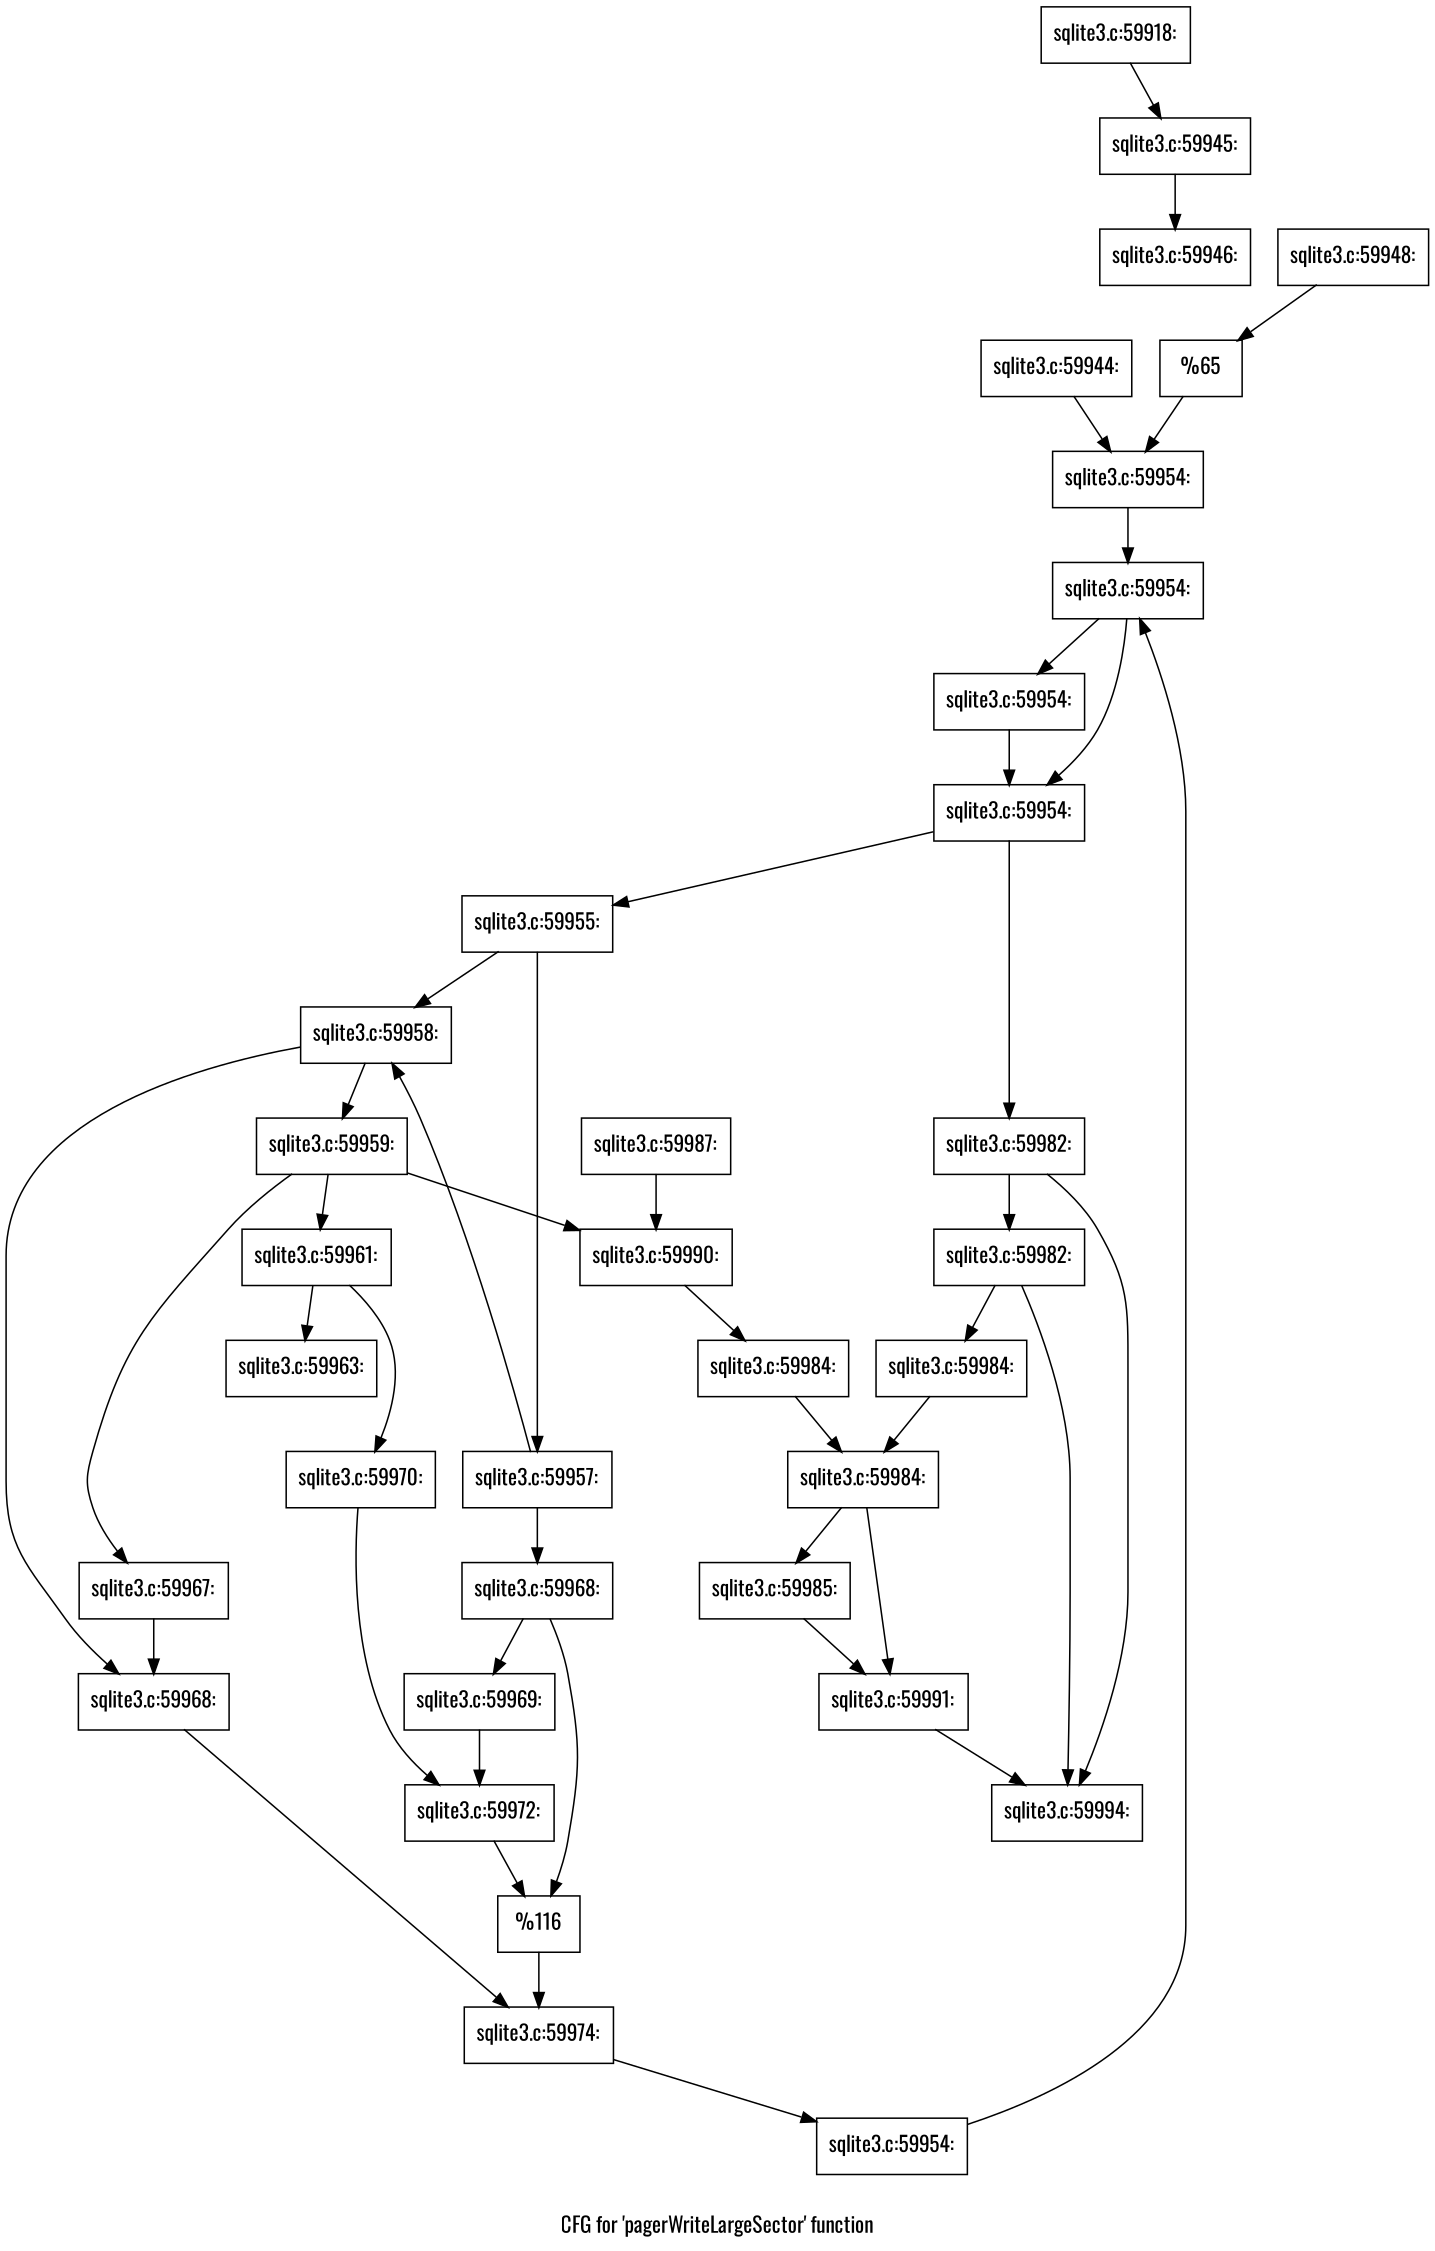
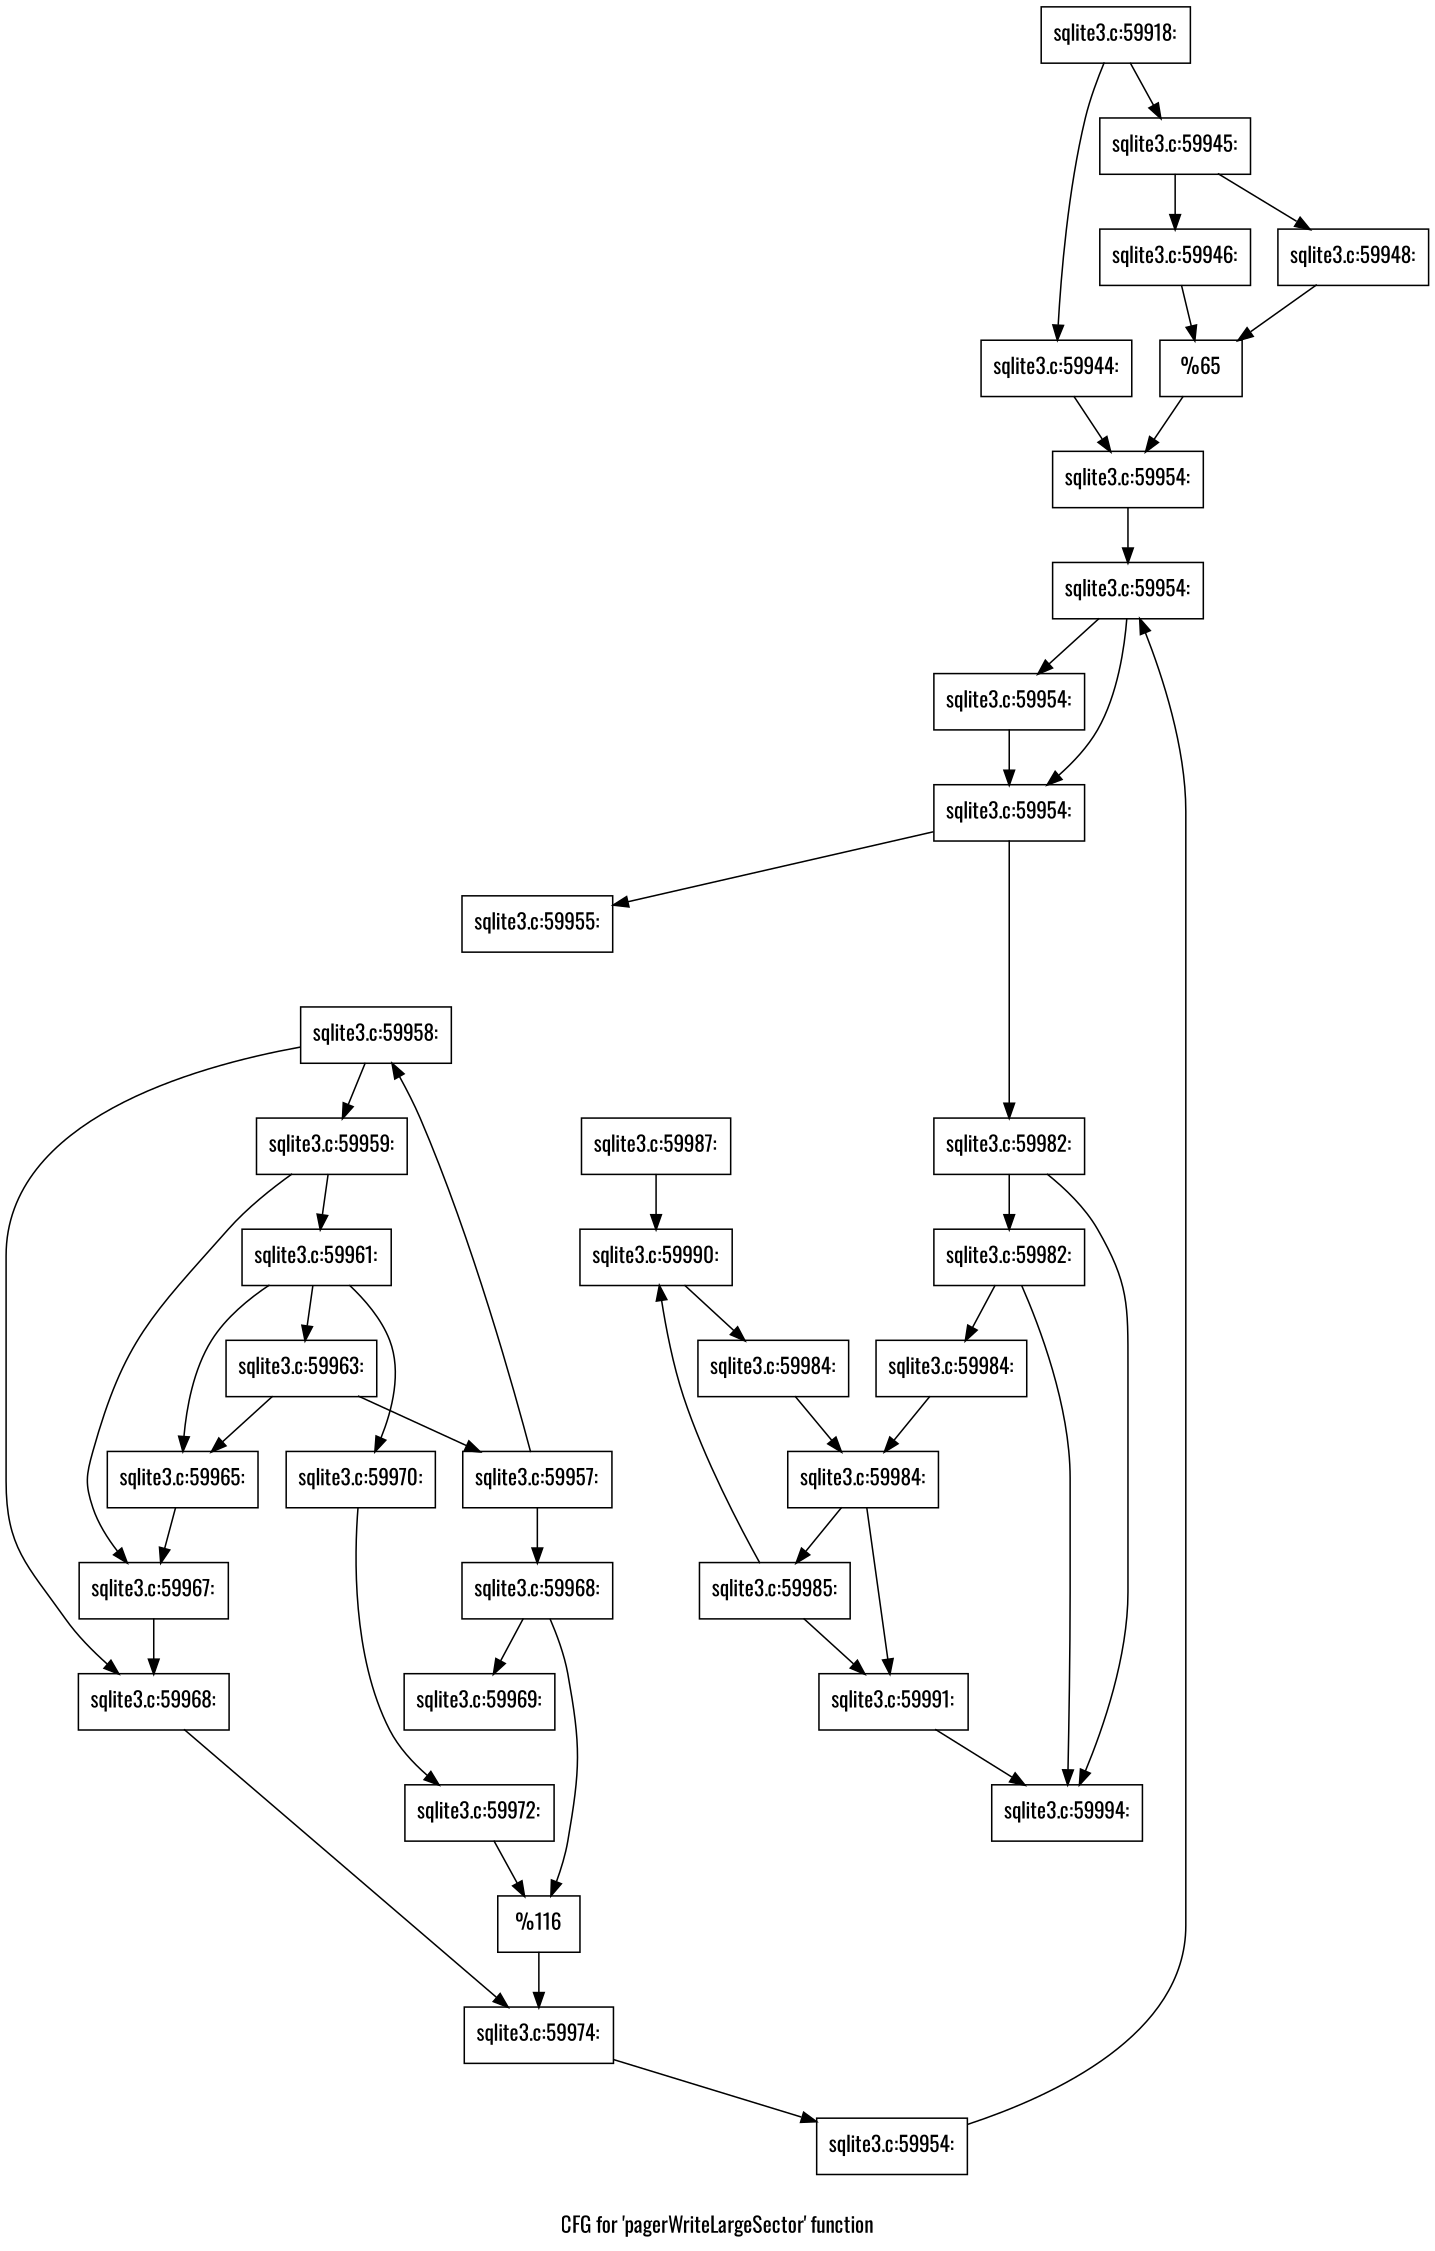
none -> (1071, 192)
none -> (1257, 197)
none -> (1186, 306)
(463, 975) -> none
(537, 1194) -> (412, 1421)
(486, 1199) -> (698, 1436)
none -> (183, 1480)
(480, 1750) -> none
